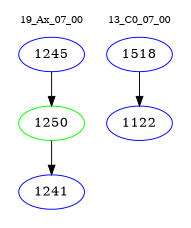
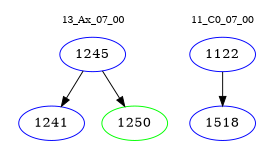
(52, 21) -> (93, 21)
(140, 21) -> (223, 21)
(140, 84) -> (223, 84)
(52, 153) -> (75, 85)
